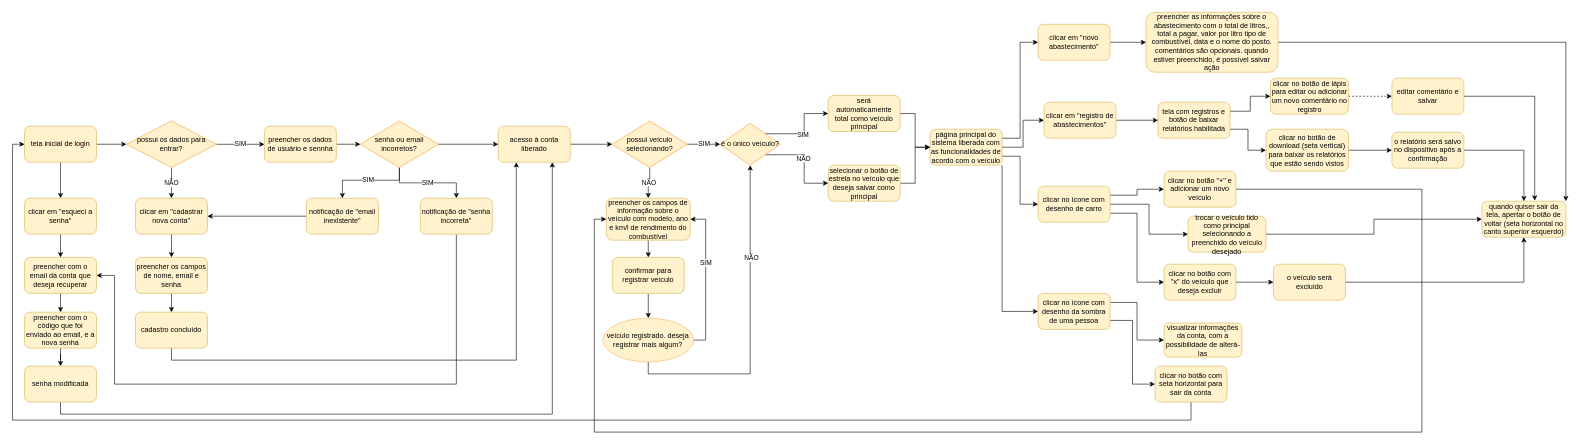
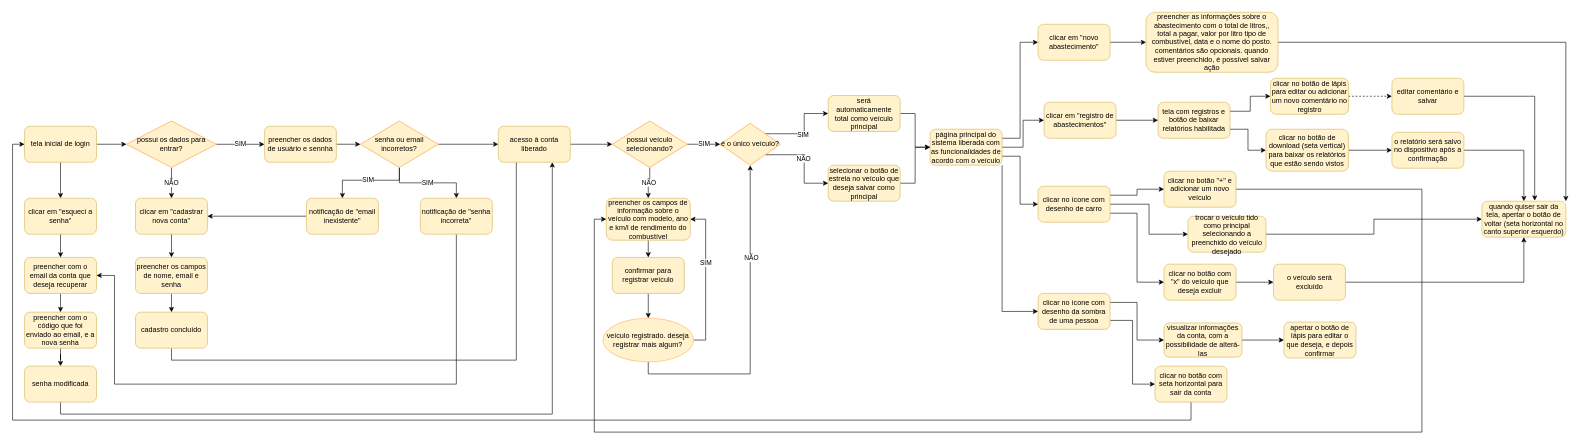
(516, 167) -> (516, 165)
none -> (1278, 340)
none -> (1320, 340)
